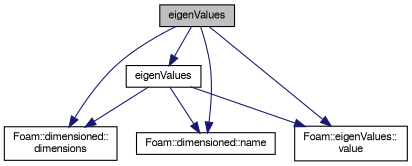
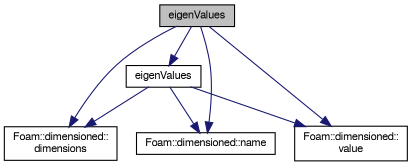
(351, 144) -> (351, 144)
